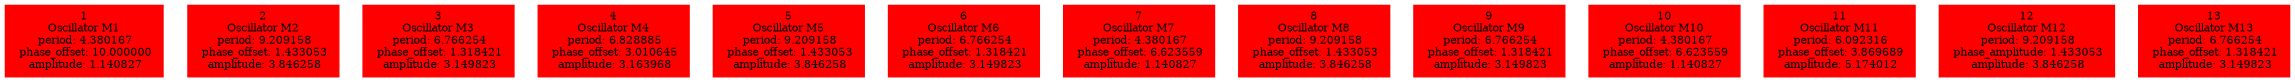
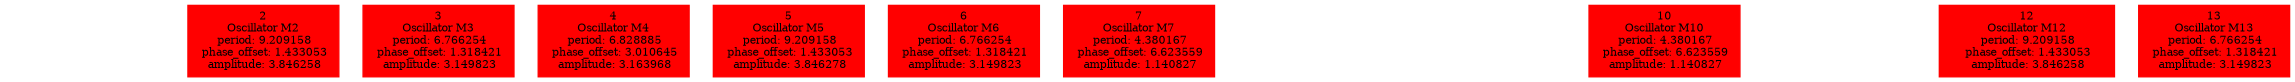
(84, 41) -> none
(1314, 41) -> none
(1489, 41) -> none
(1840, 41) -> none
(2027, 53) -> (2027, 53)
(789, 65) -> (789, 65)
